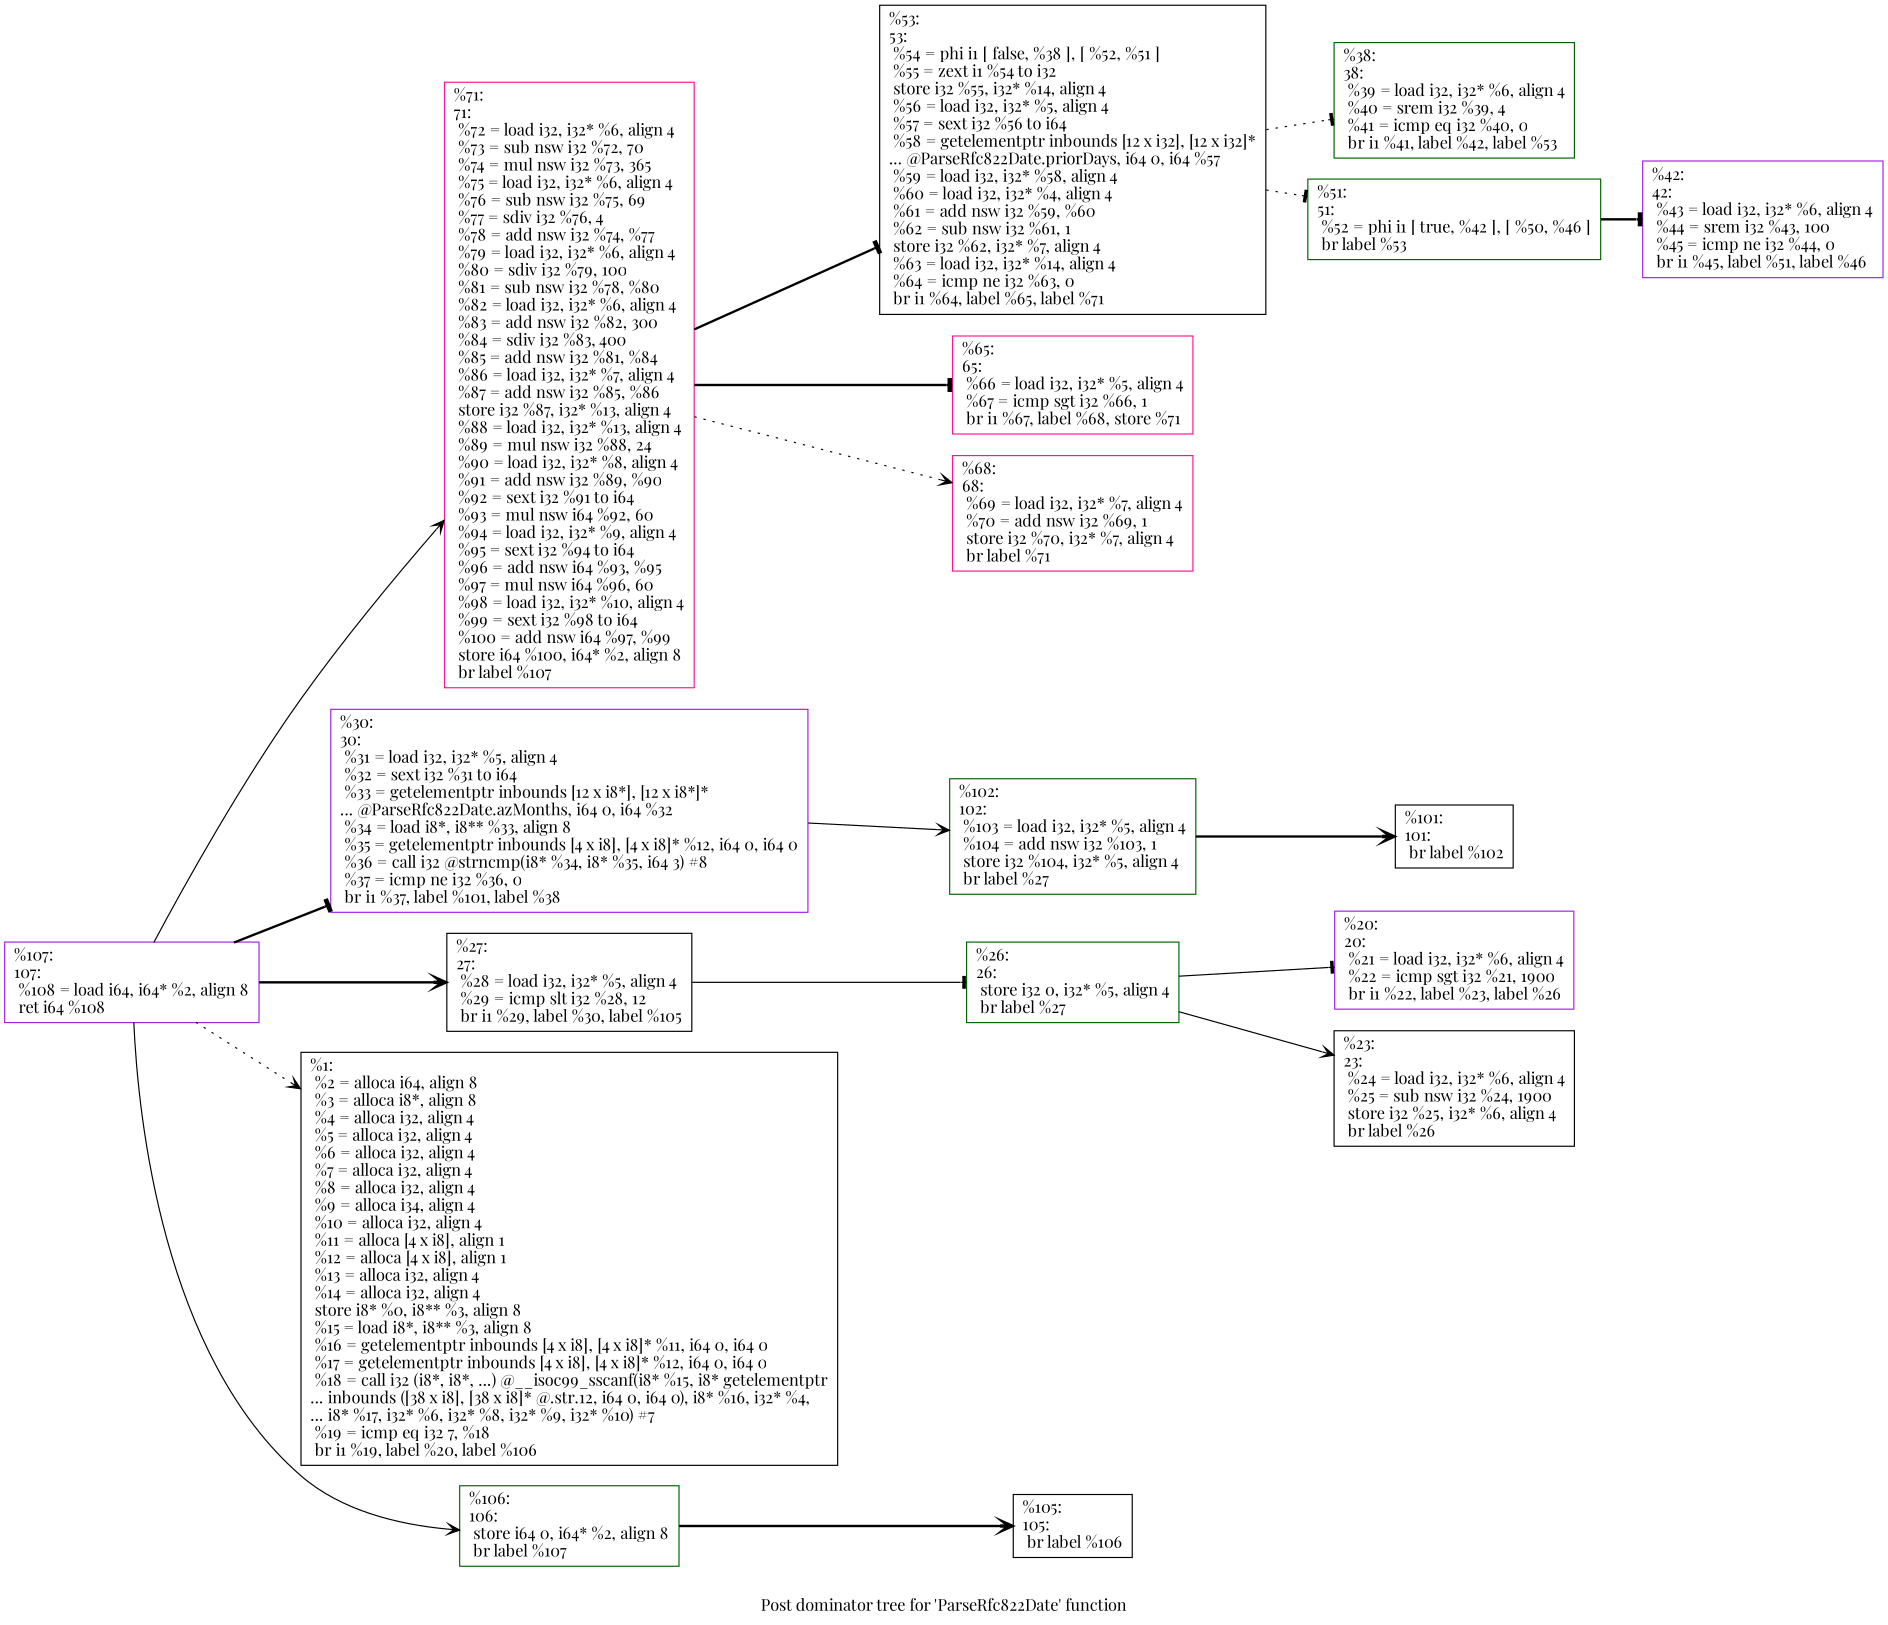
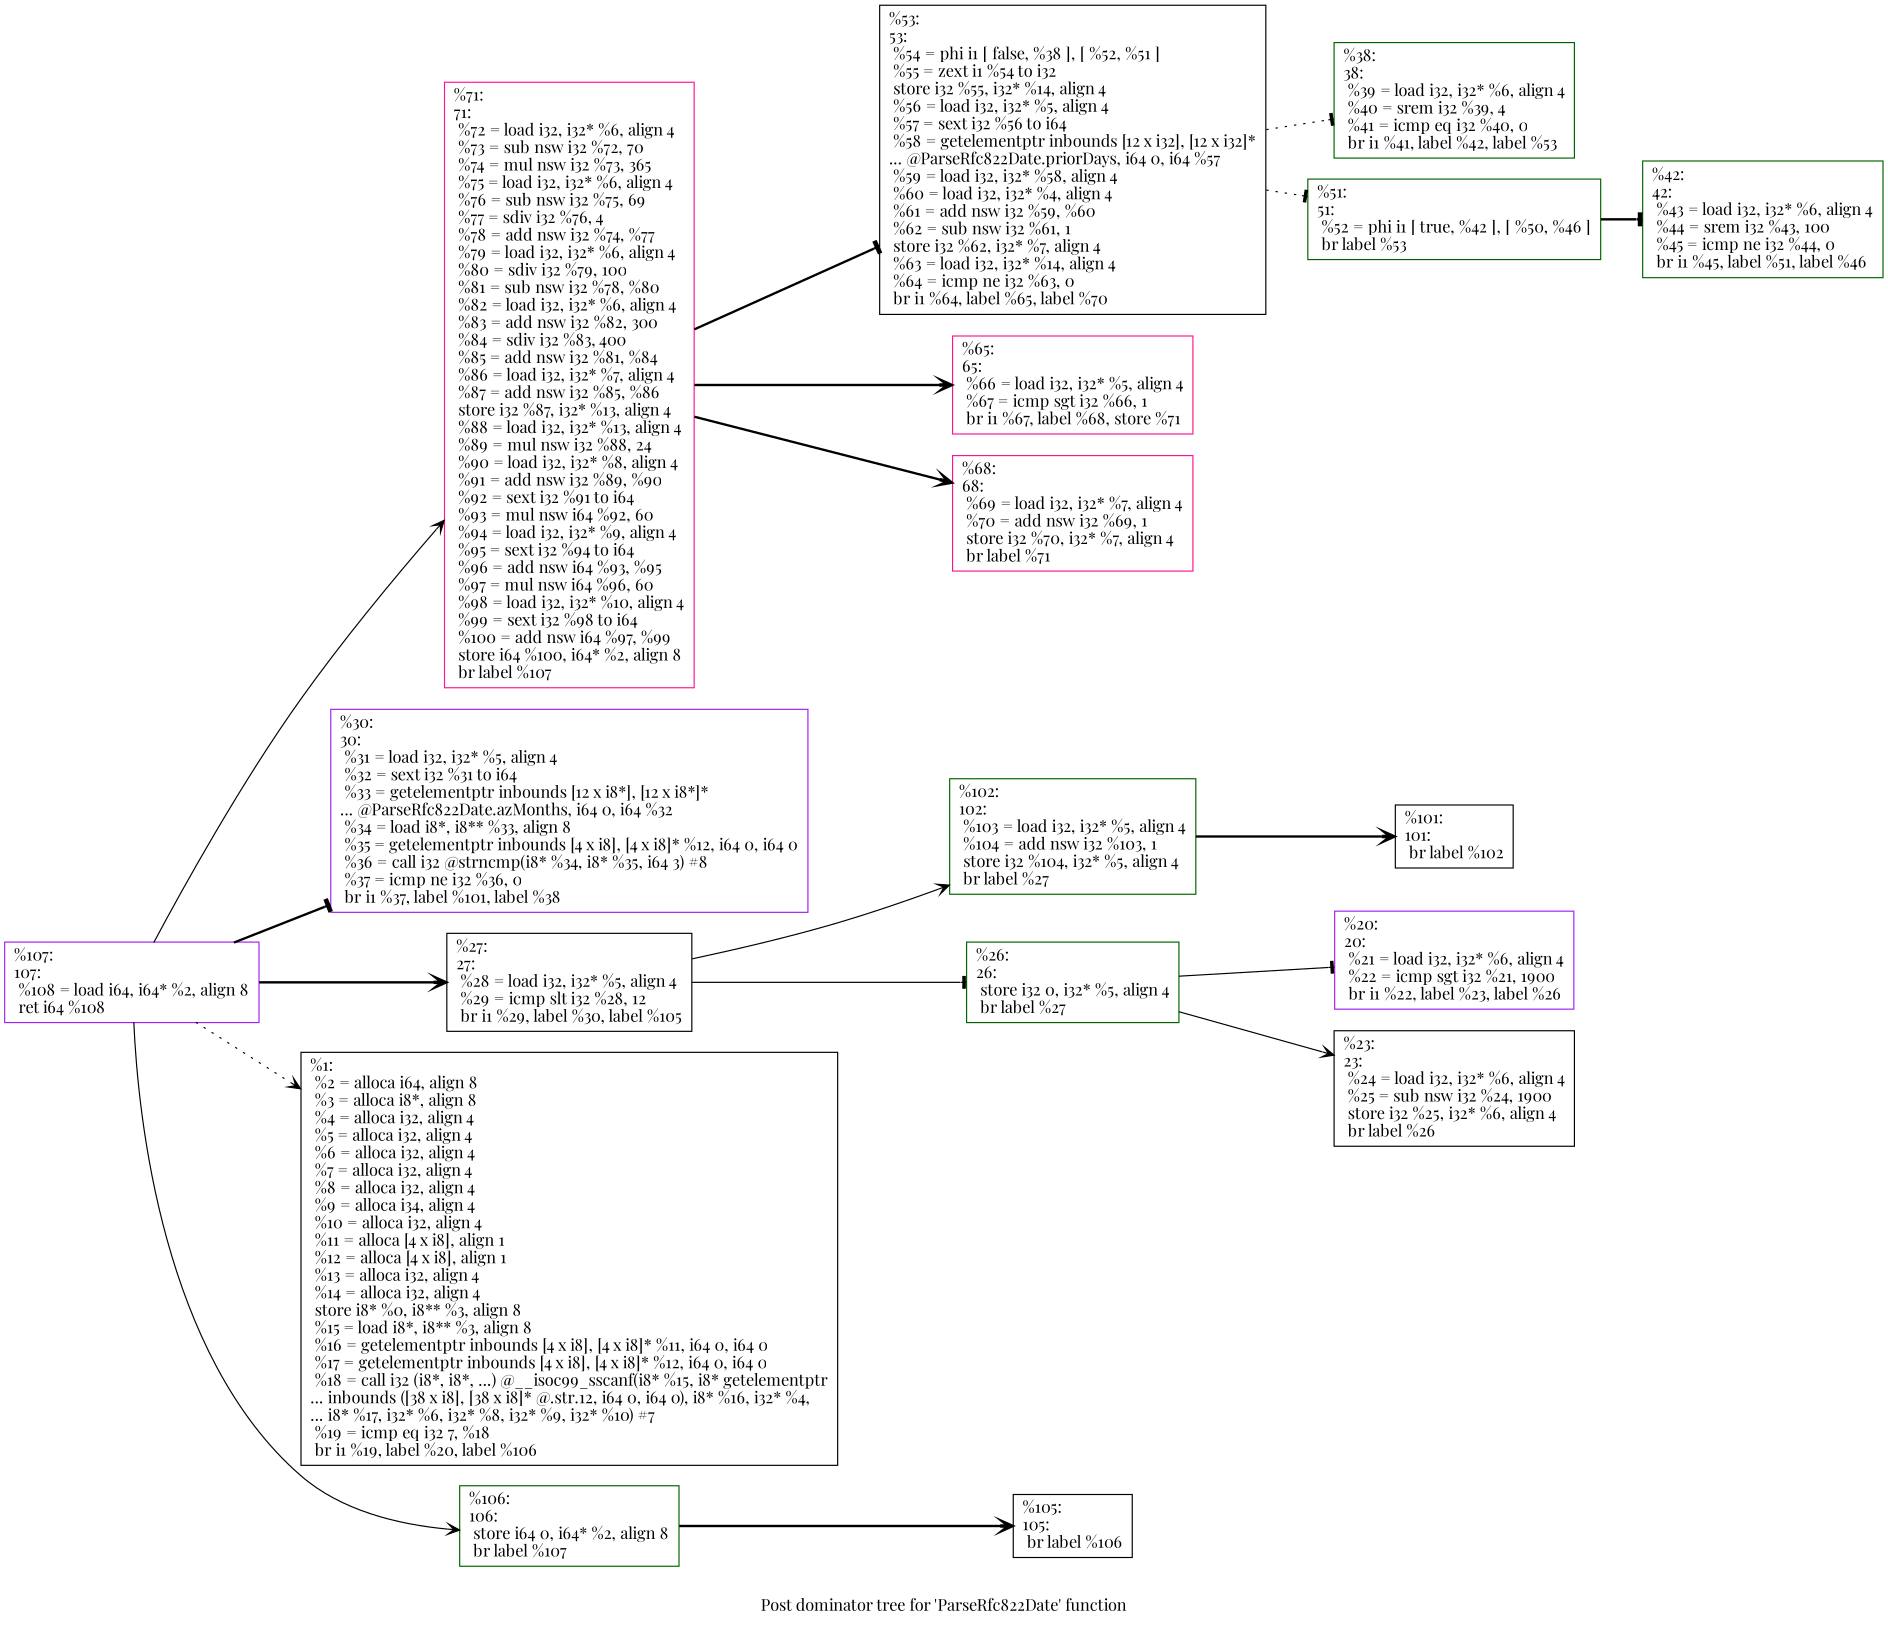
(1763, 219) -> (1763, 219)
(997, 299) -> (999, 299)
(820, 385) -> (820, 385)
(817, 448) -> (817, 448)
(873, 826) -> (817, 929)
